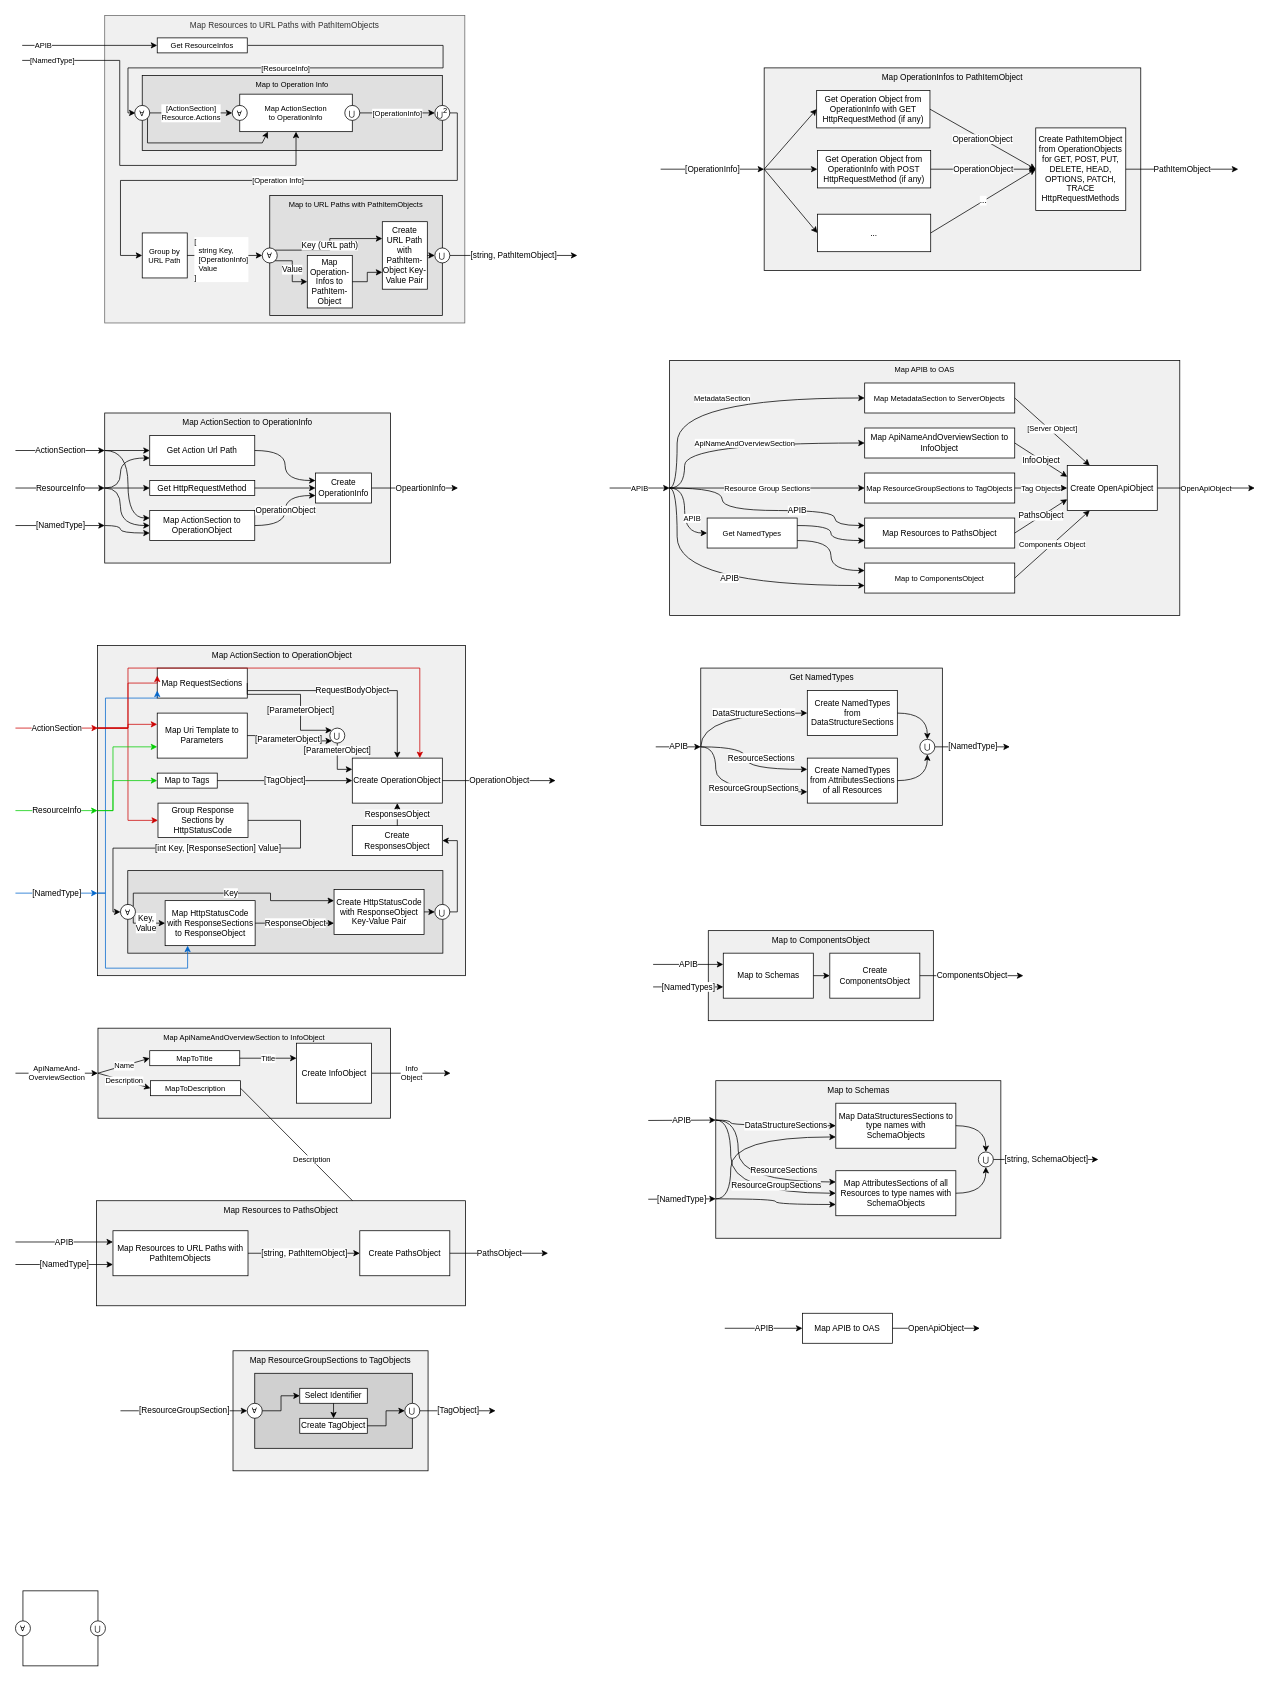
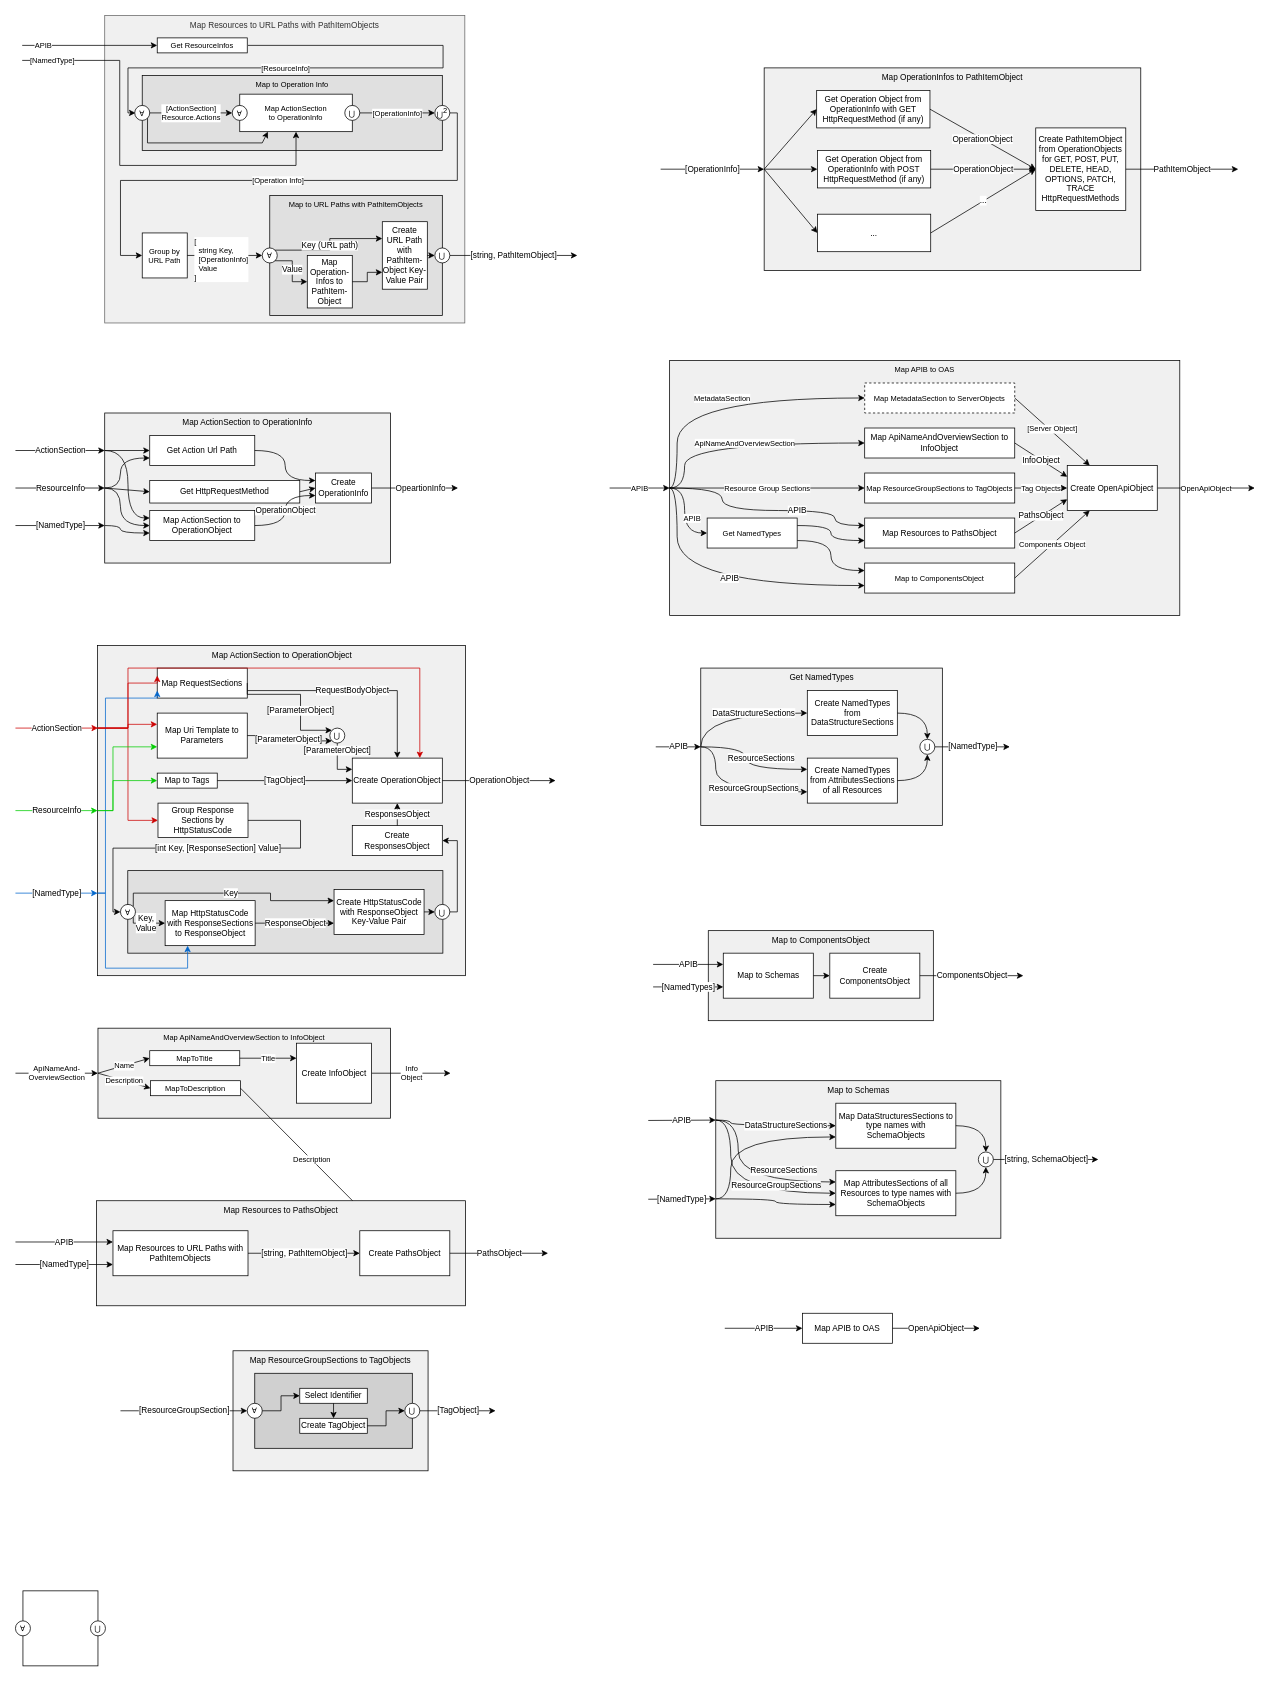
(939, 398) -> (939, 398)
(202, 488) -> (225, 492)
